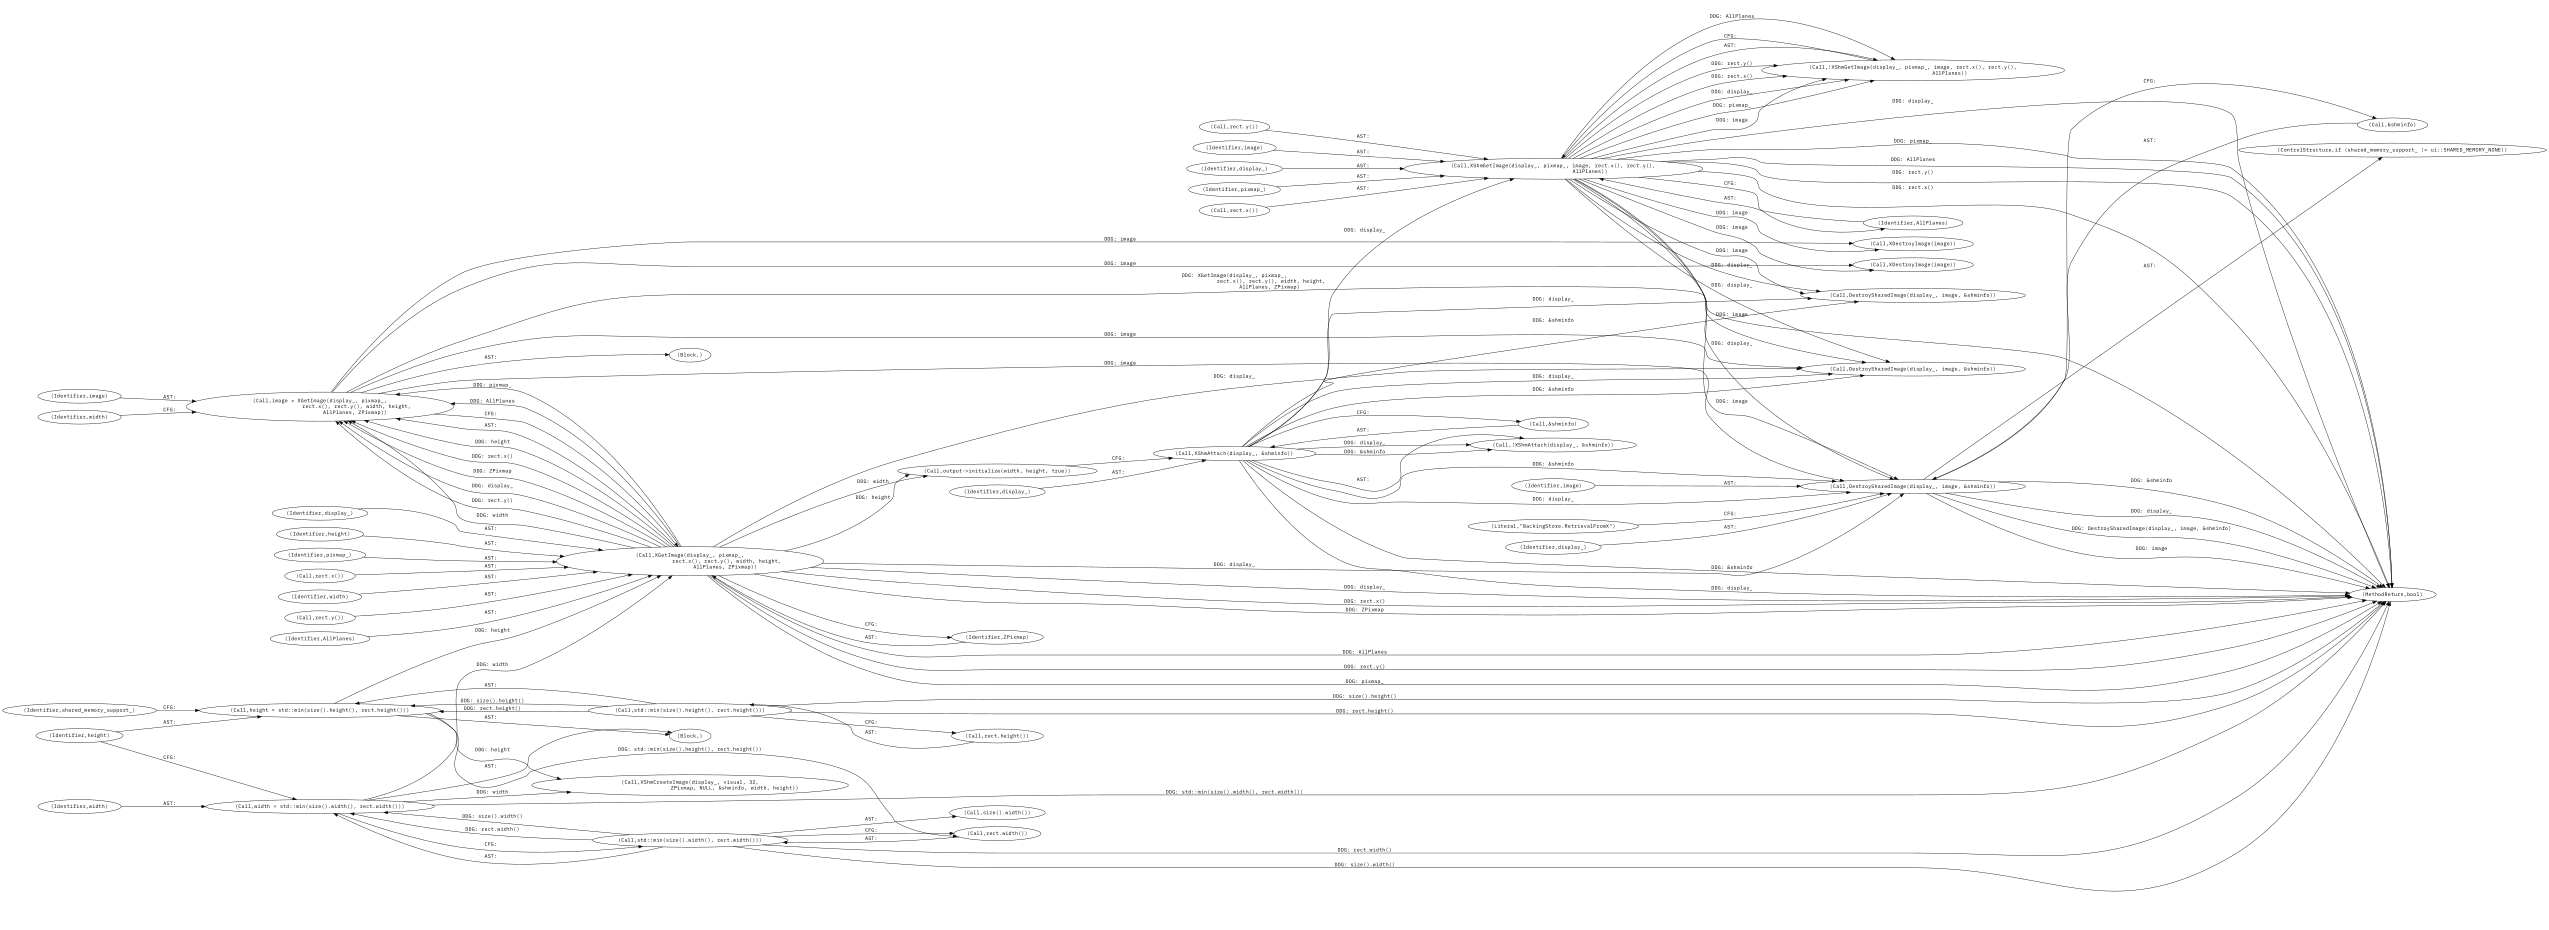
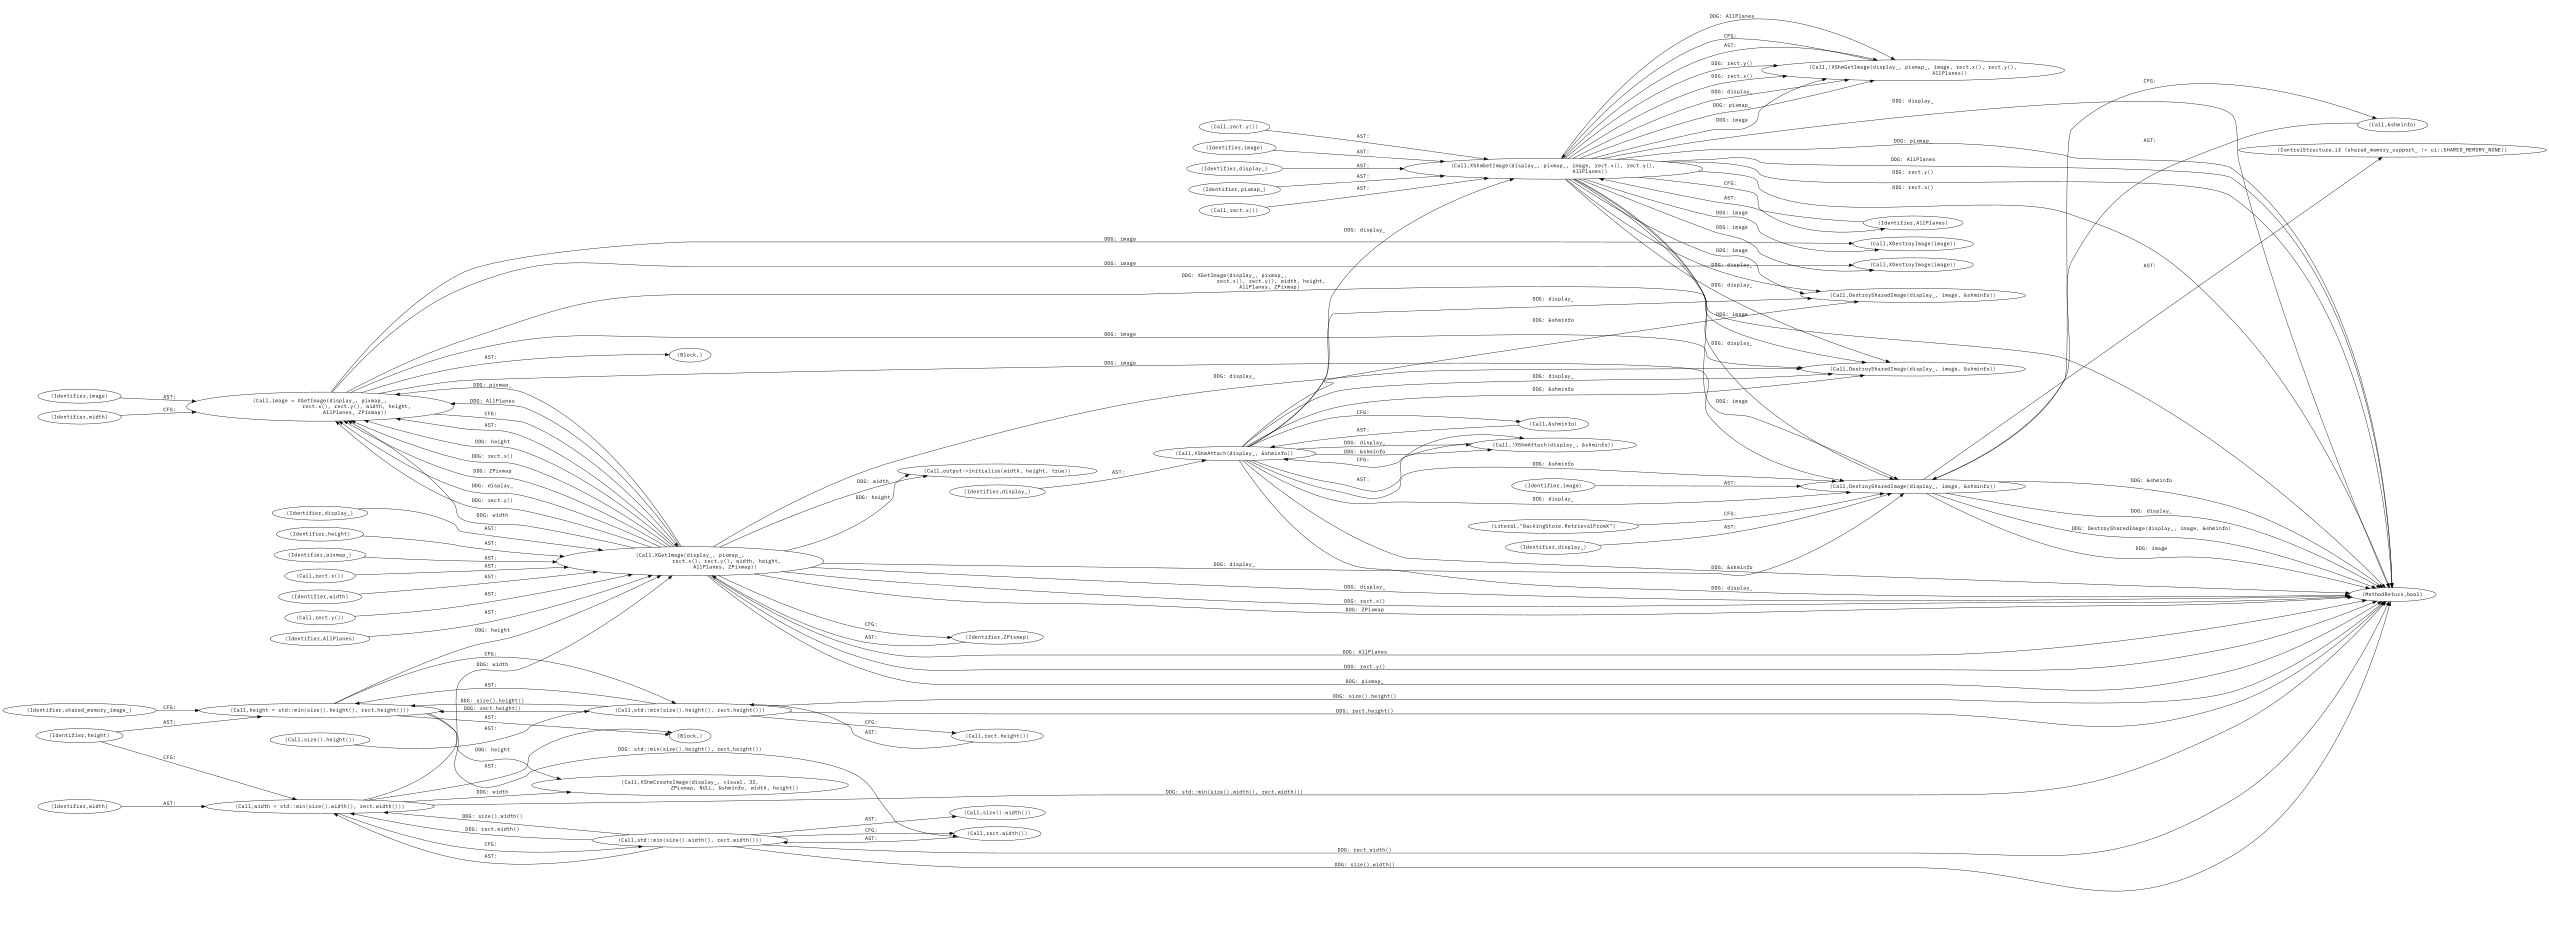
(1118, 462) -> (1382, 467)
none -> (503, 658)
(80, 710) -> (80, 710)
none -> (320, 740)
